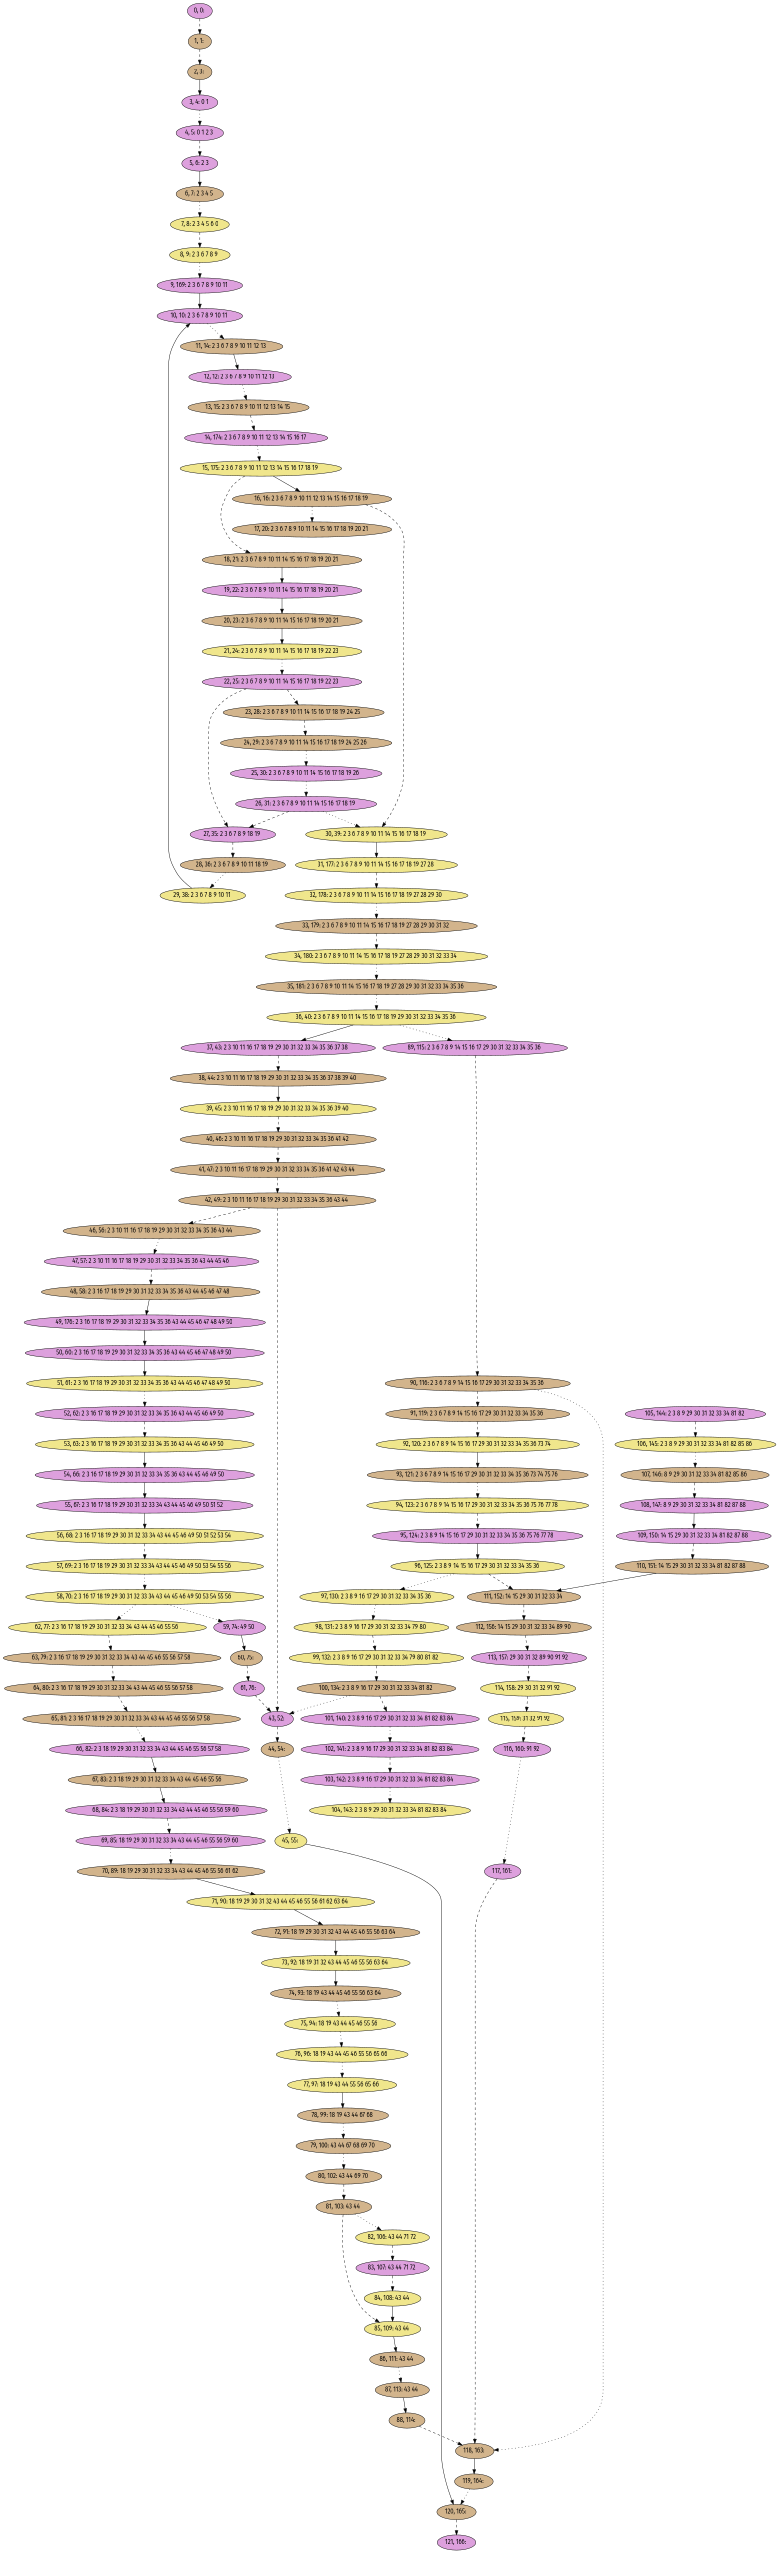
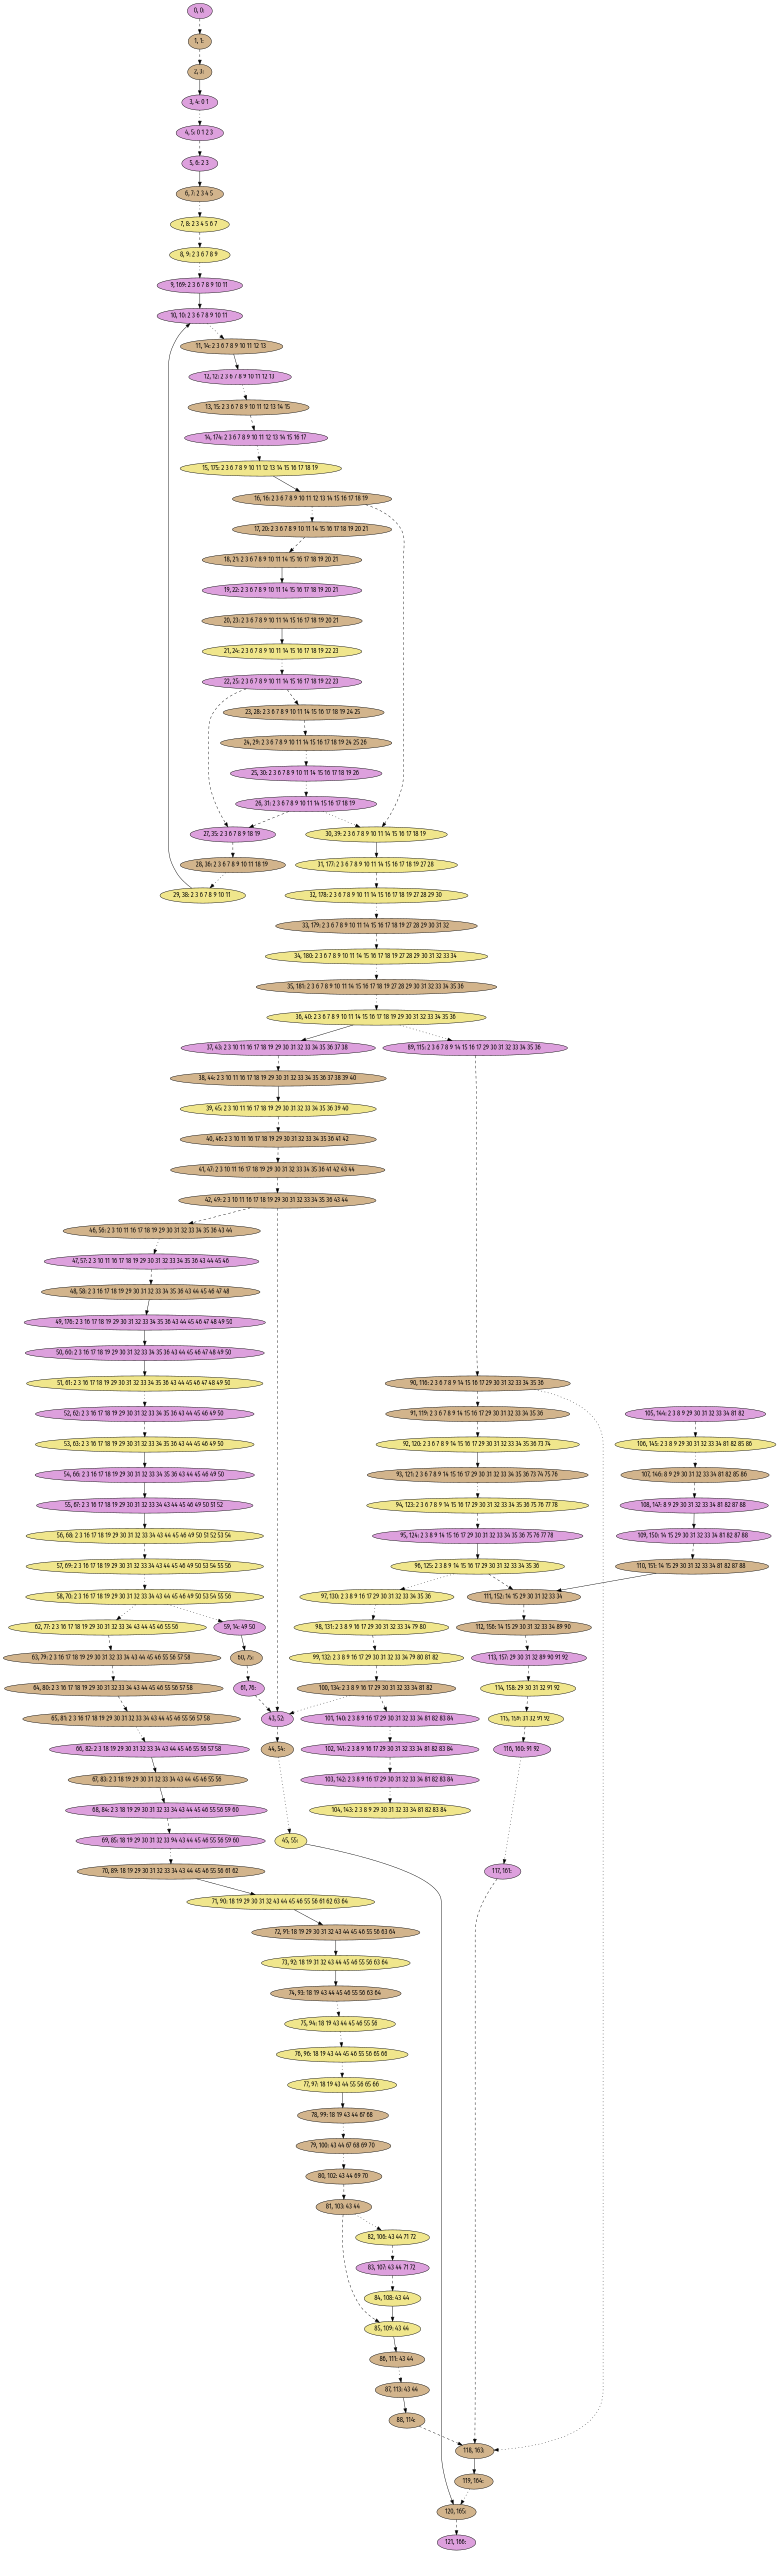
(200, 225) -> (200, 225)
(221, 515) -> (299, 543)
(282, 604) -> none
(240, 1628) -> (240, 1628)
(171, 1841) -> (171, 1841)
